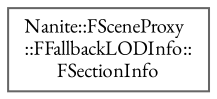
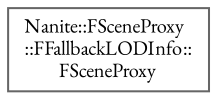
(109, 50) -> (109, 50)
